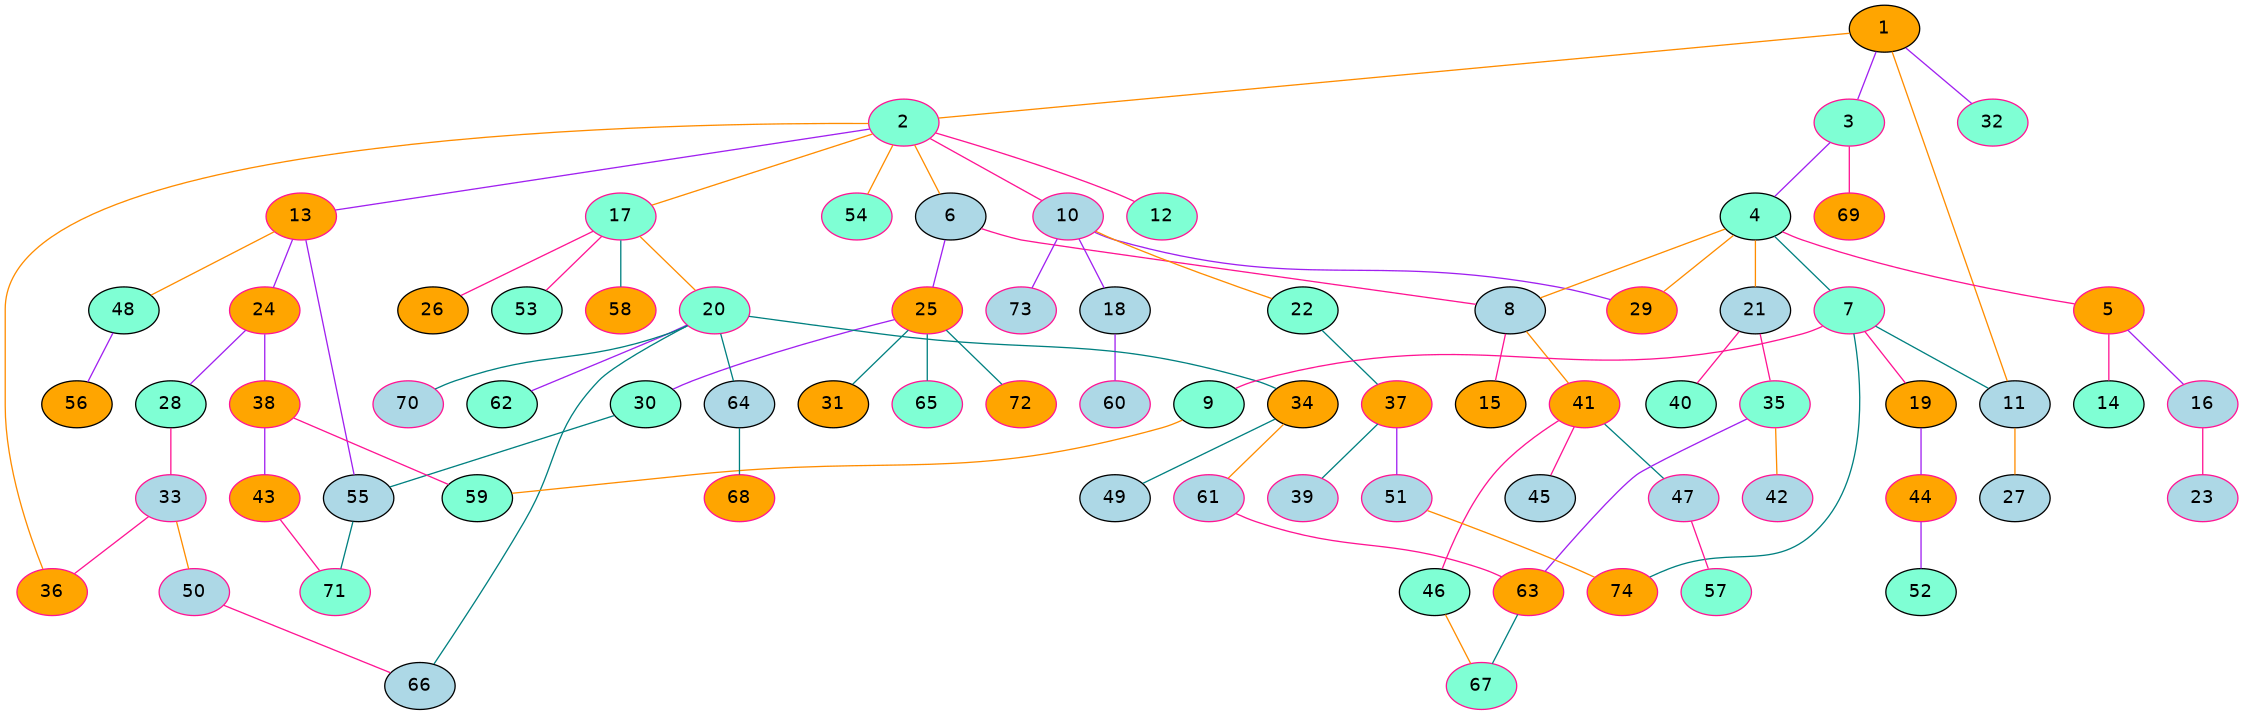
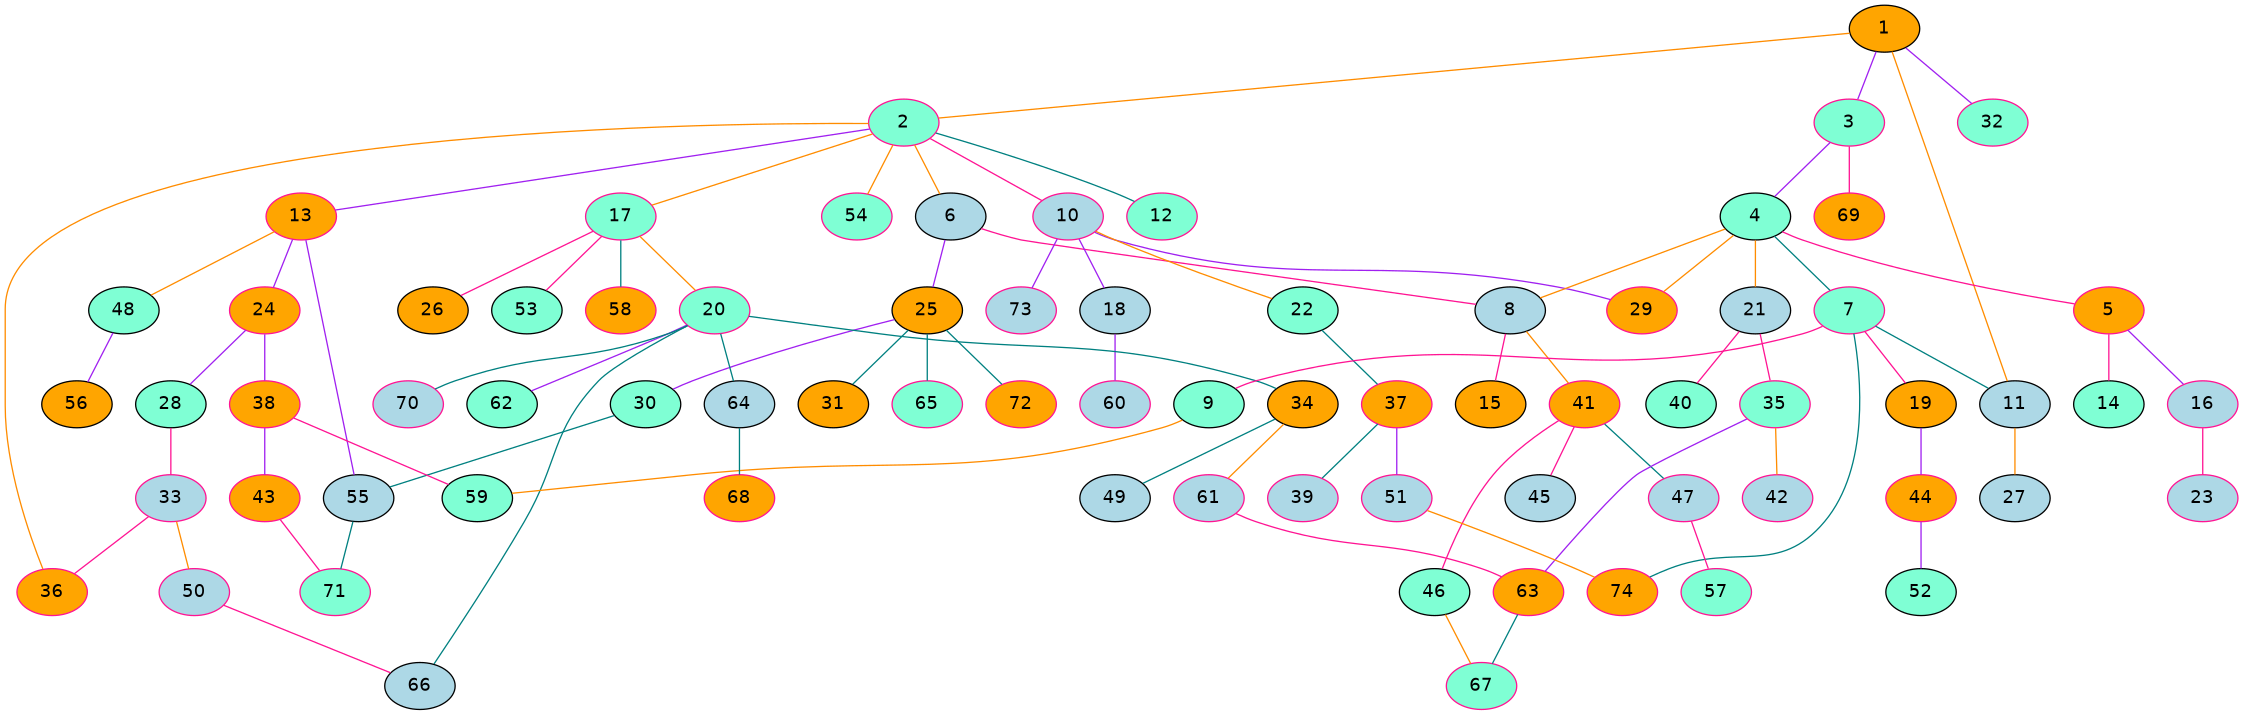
(1036, 164) -> (1036, 164)
(927, 310) -> (927, 310)
